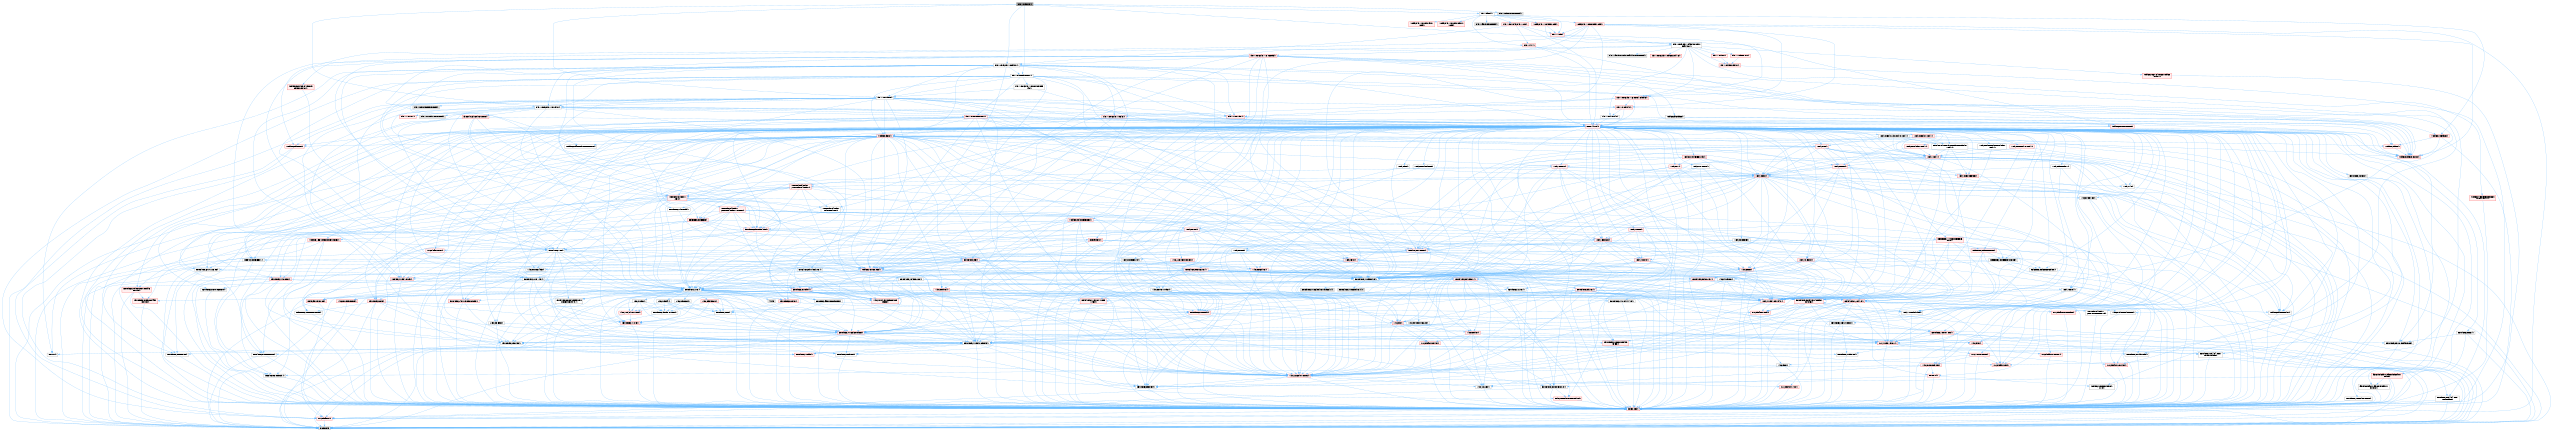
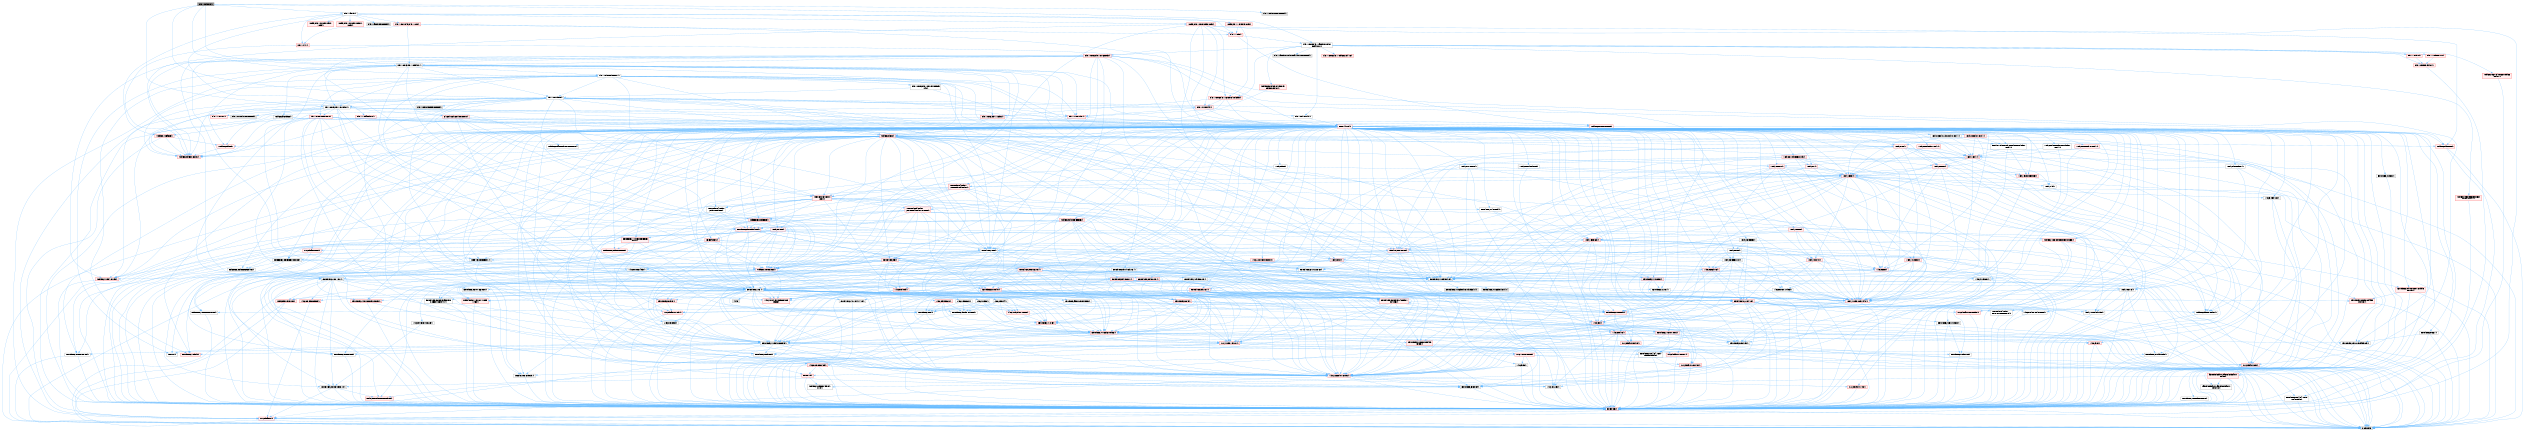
none -> (366, 117)
